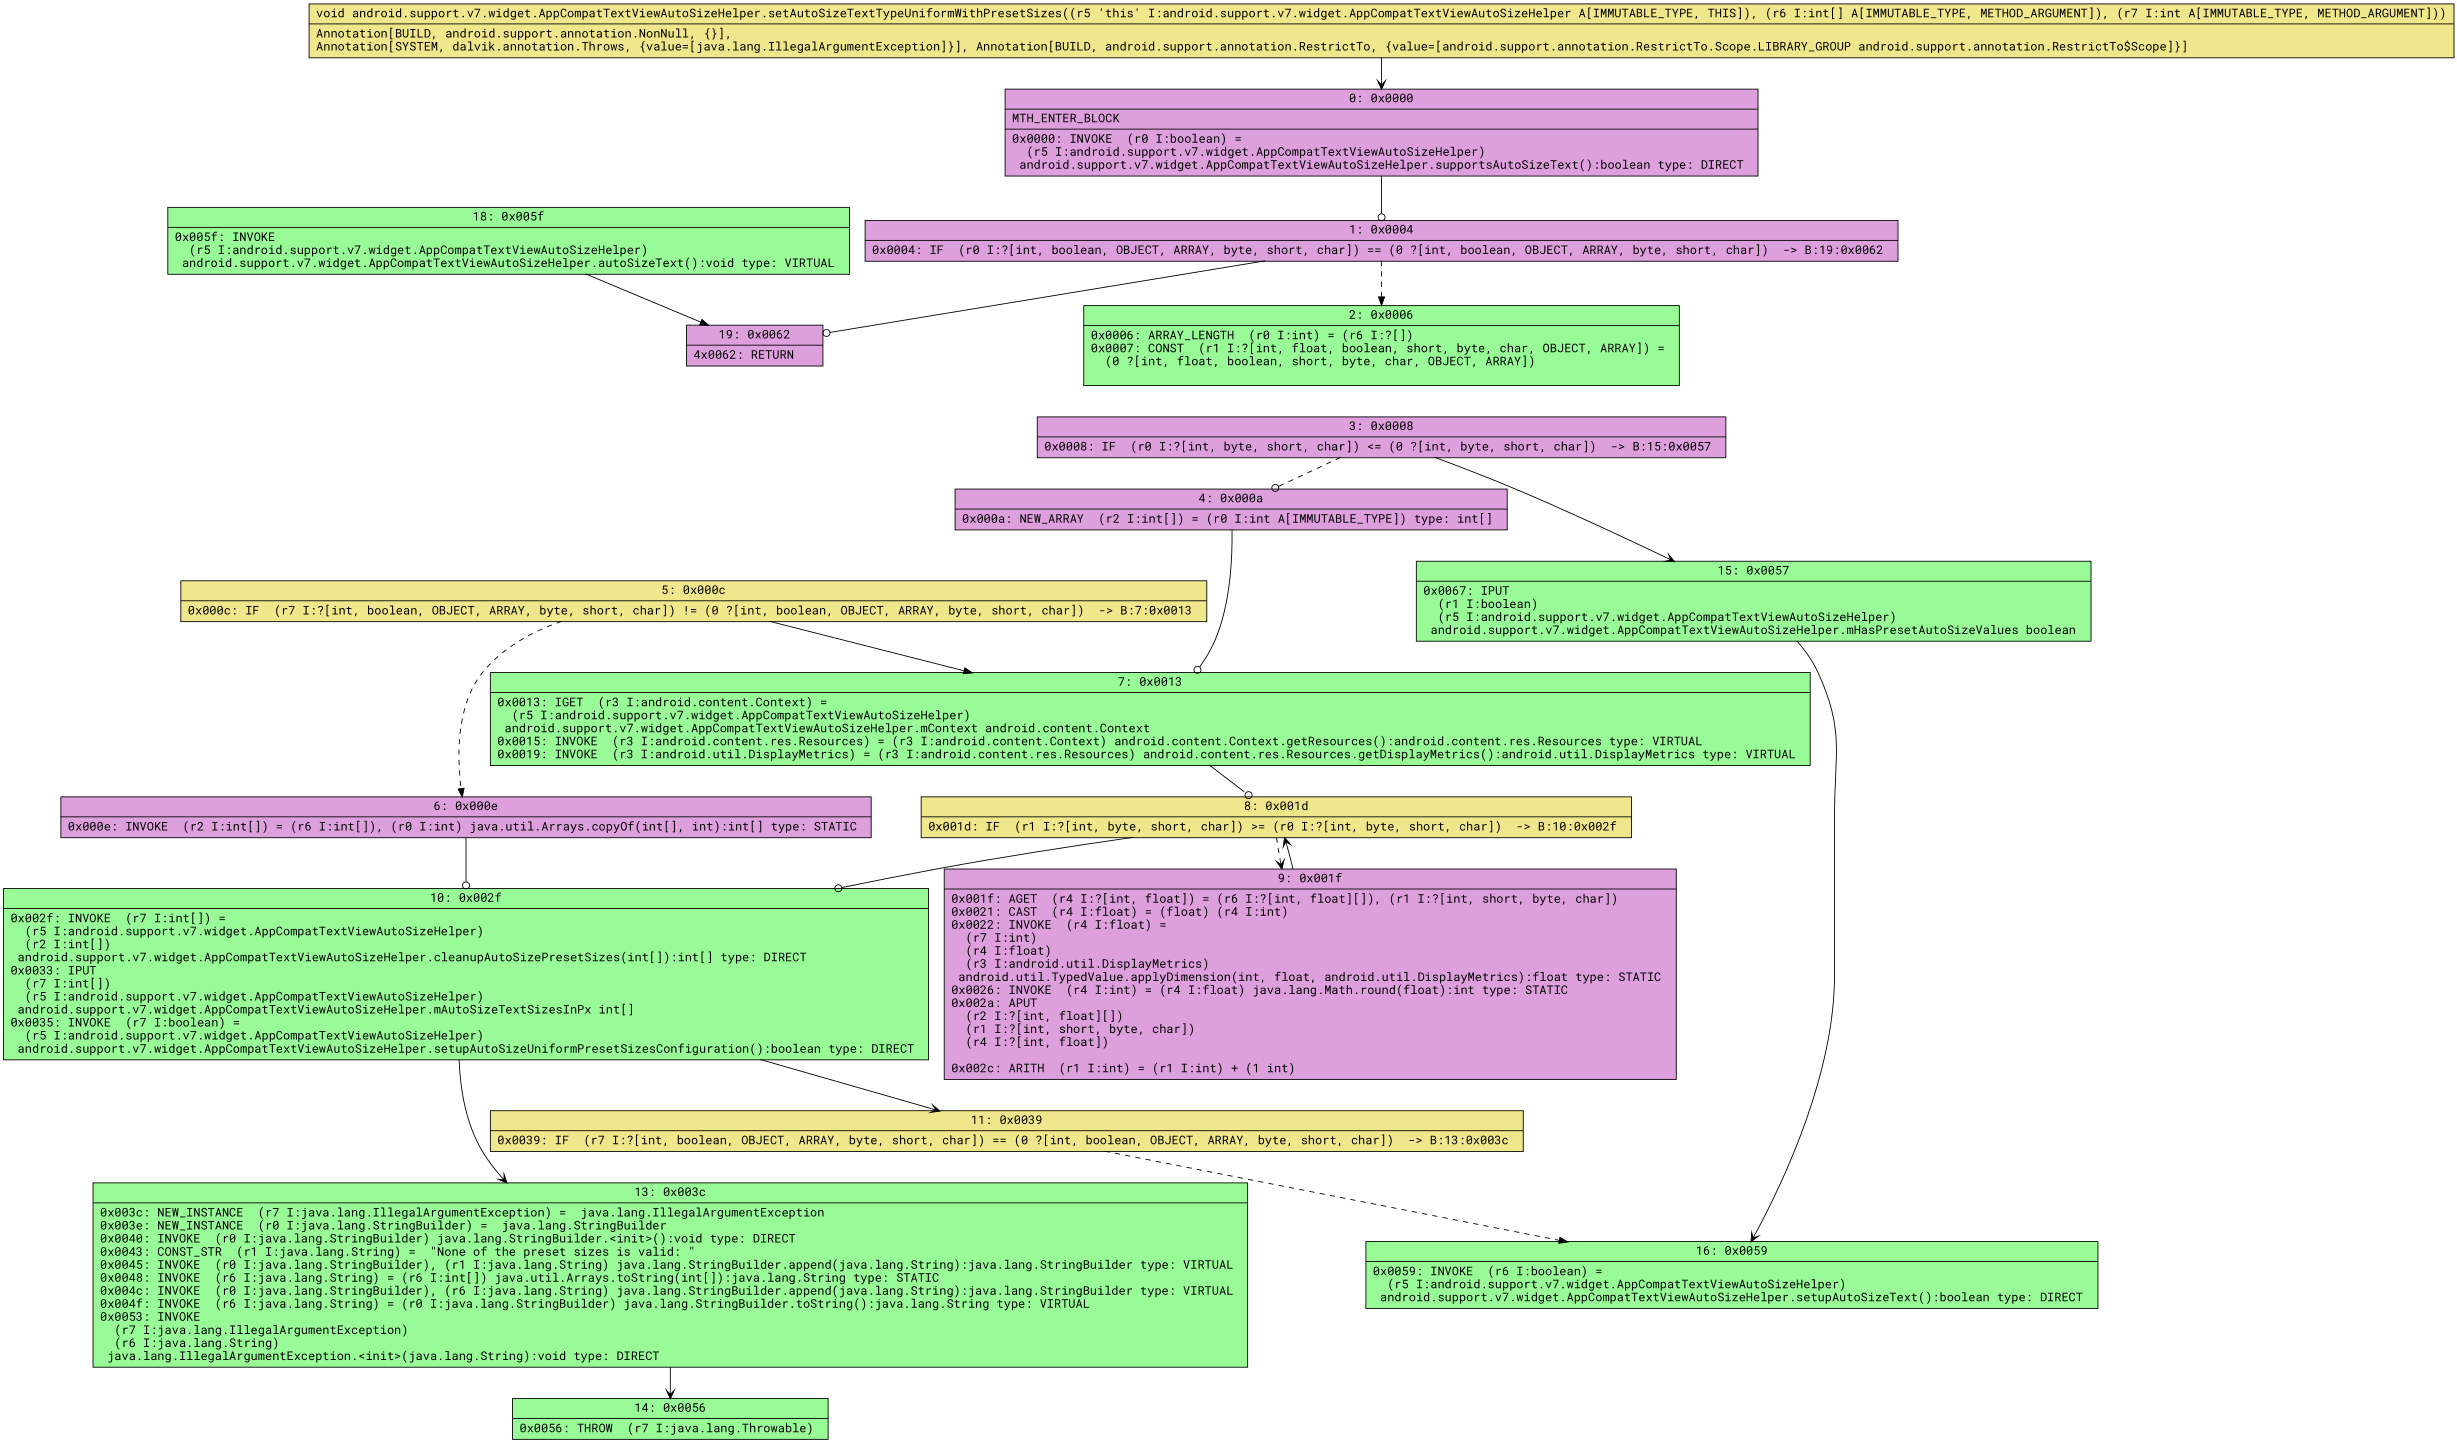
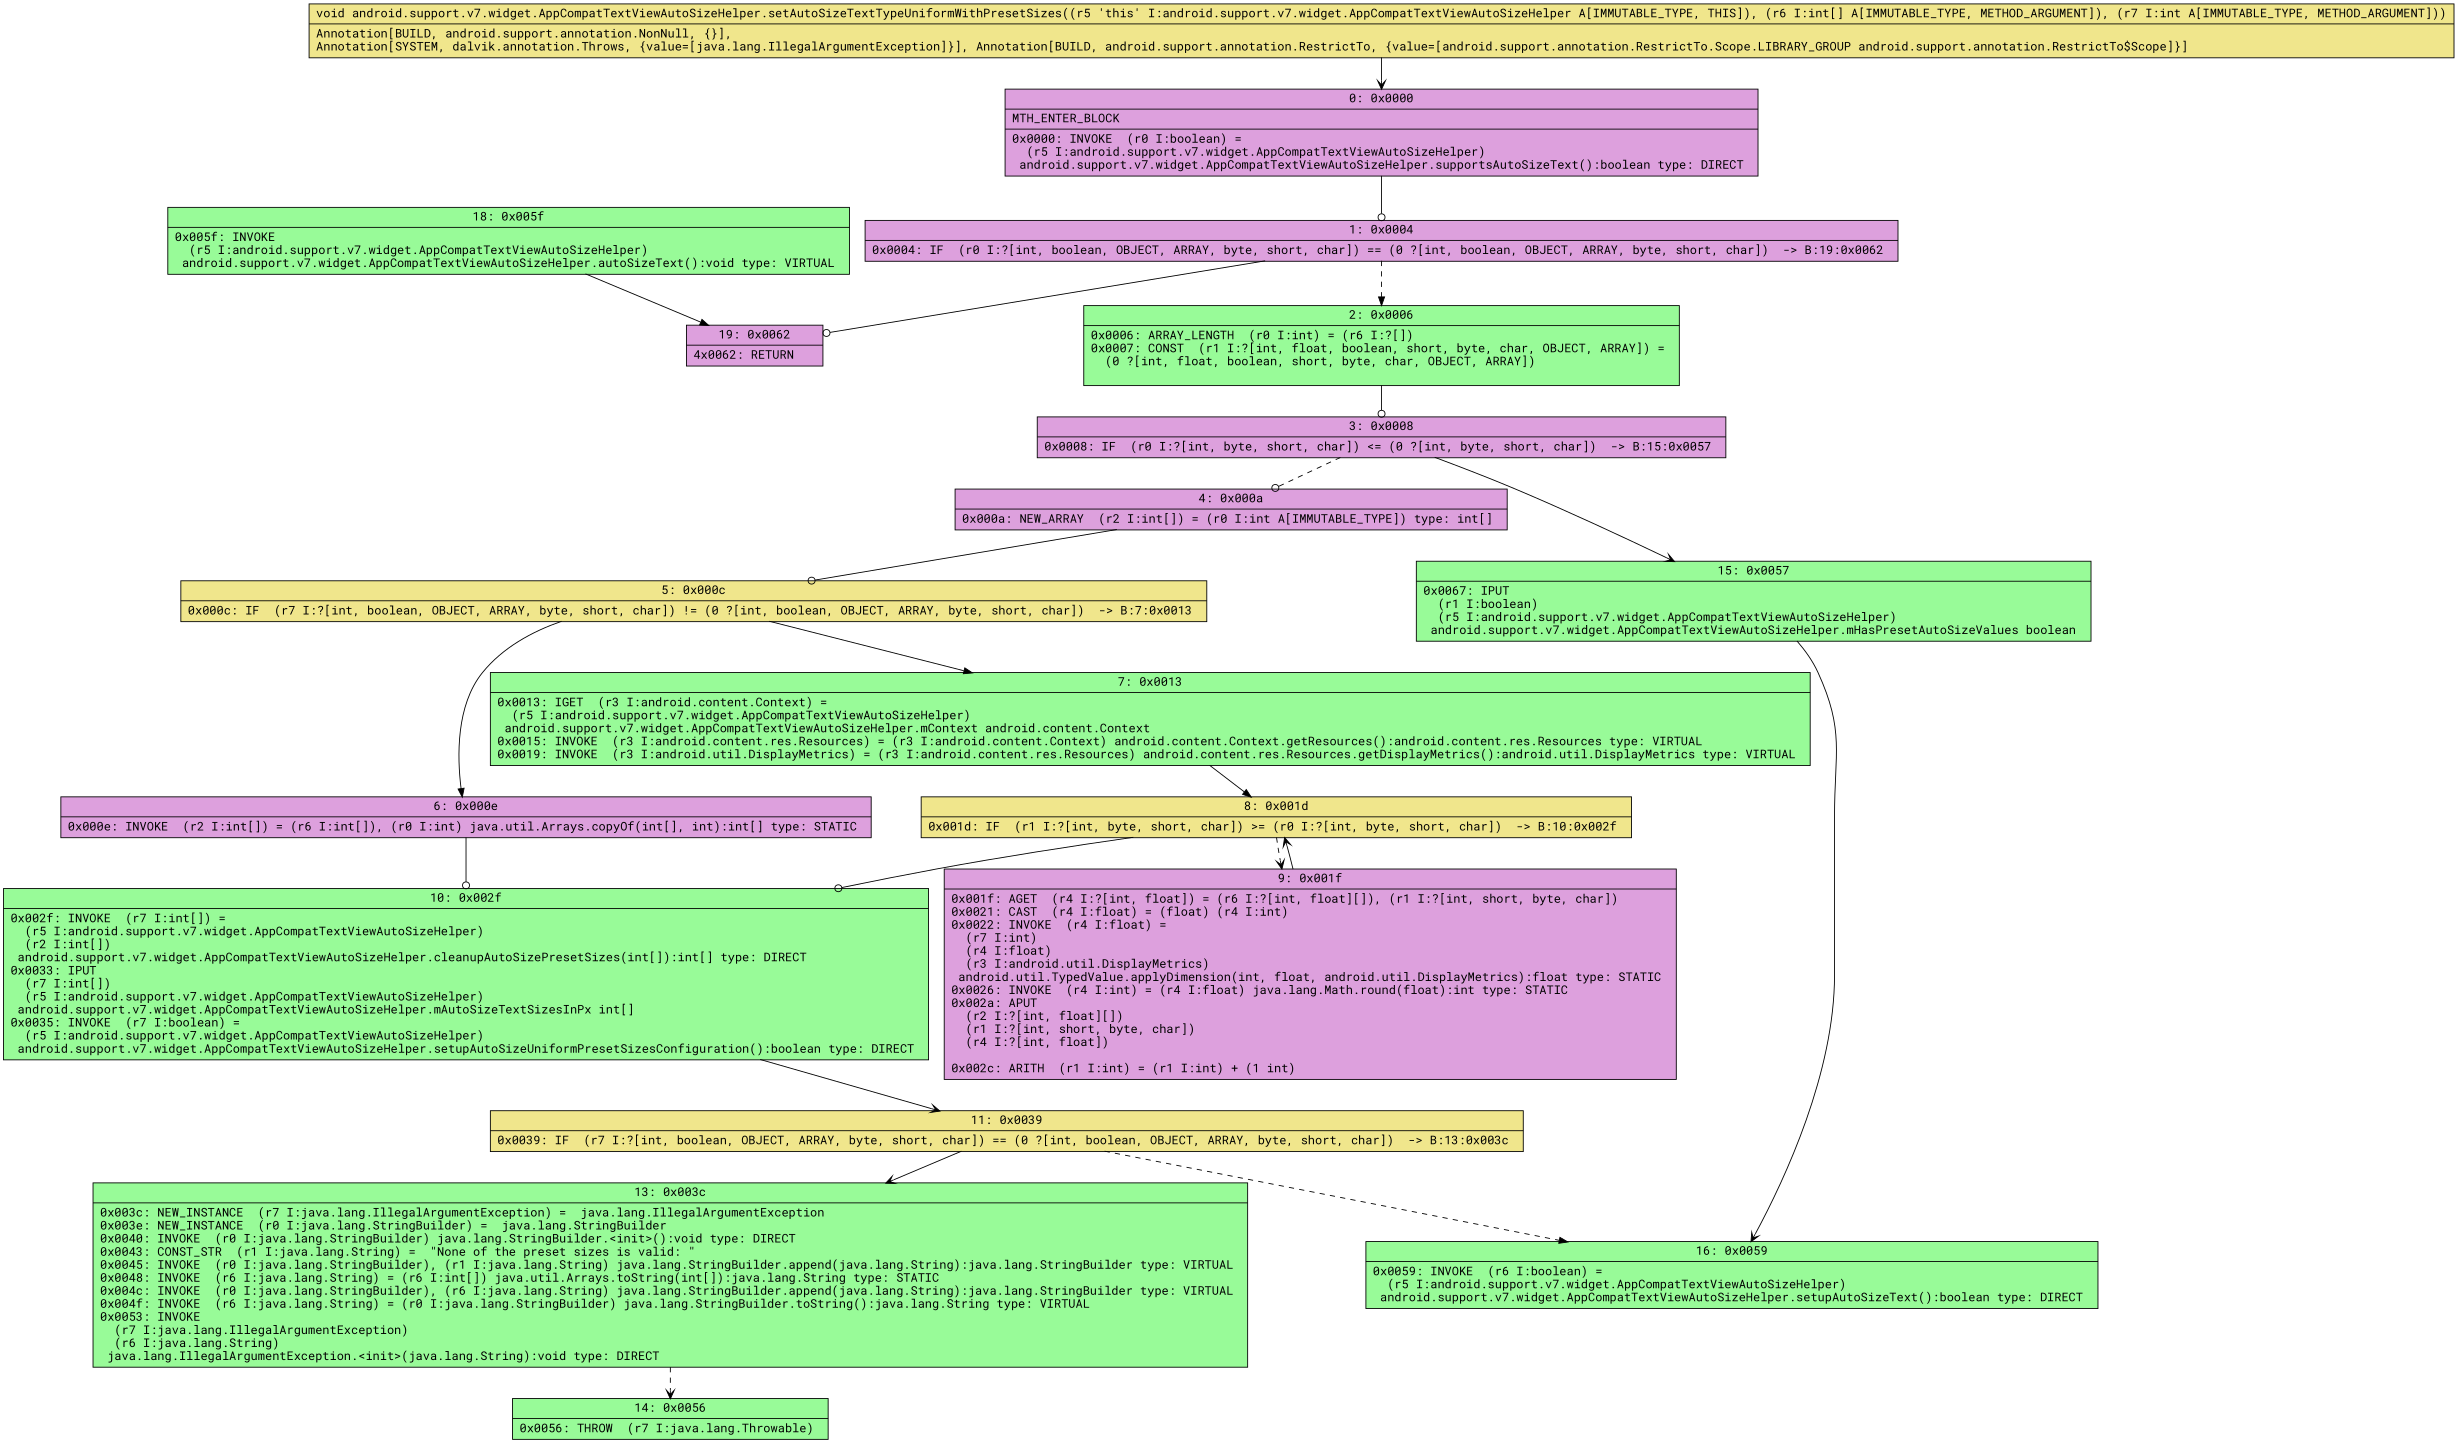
none -> (1382, 398)
(1226, 601) -> (966, 555)
(475, 683) -> (475, 683)
(1227, 779) -> (1227, 779)
(469, 1122) -> (928, 1165)
(670, 1379) -> (670, 1379)
